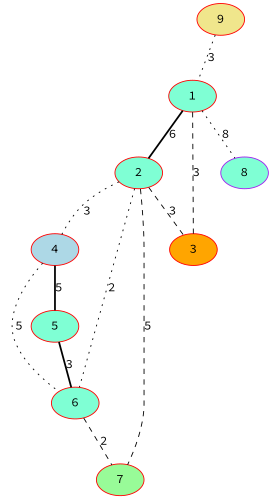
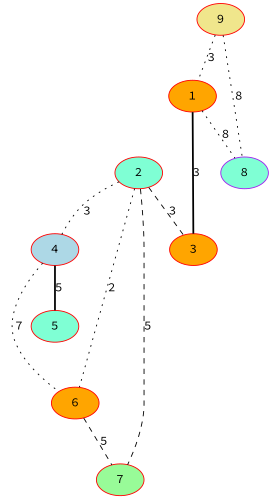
(193, 96) -> (193, 96)
none -> (233, 96)
(166, 135) -> none
(193, 173) -> (193, 173)
(19, 326) -> (19, 326)
(65, 365) -> none
(75, 403) -> (75, 403)
(104, 441) -> (104, 441)
